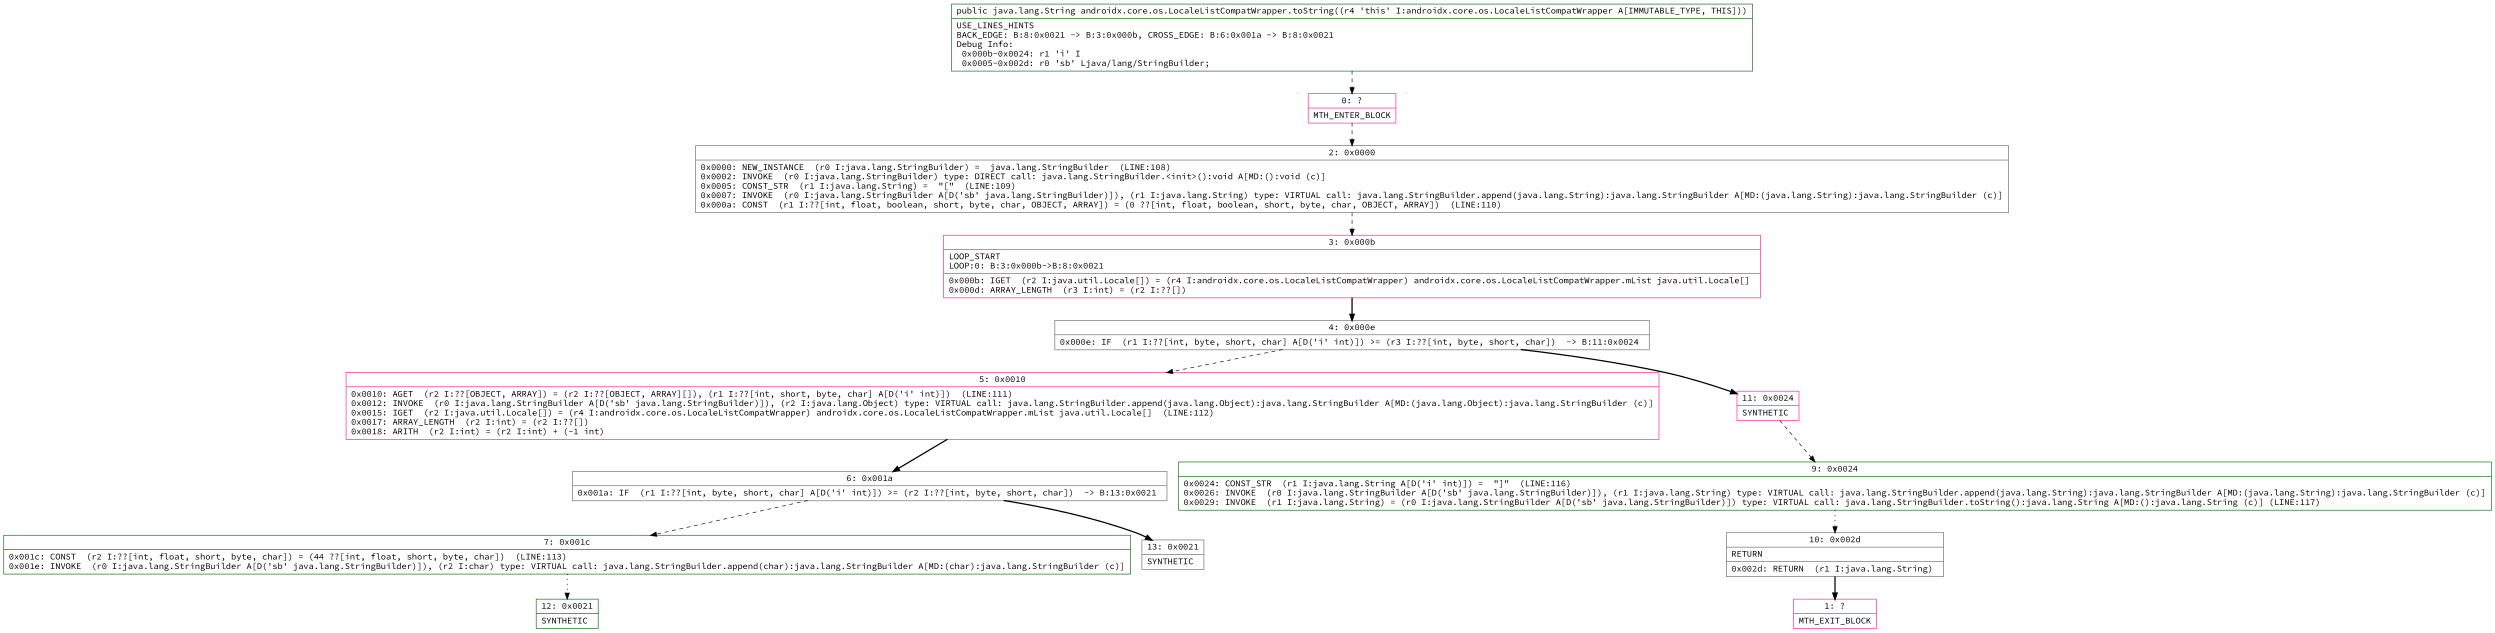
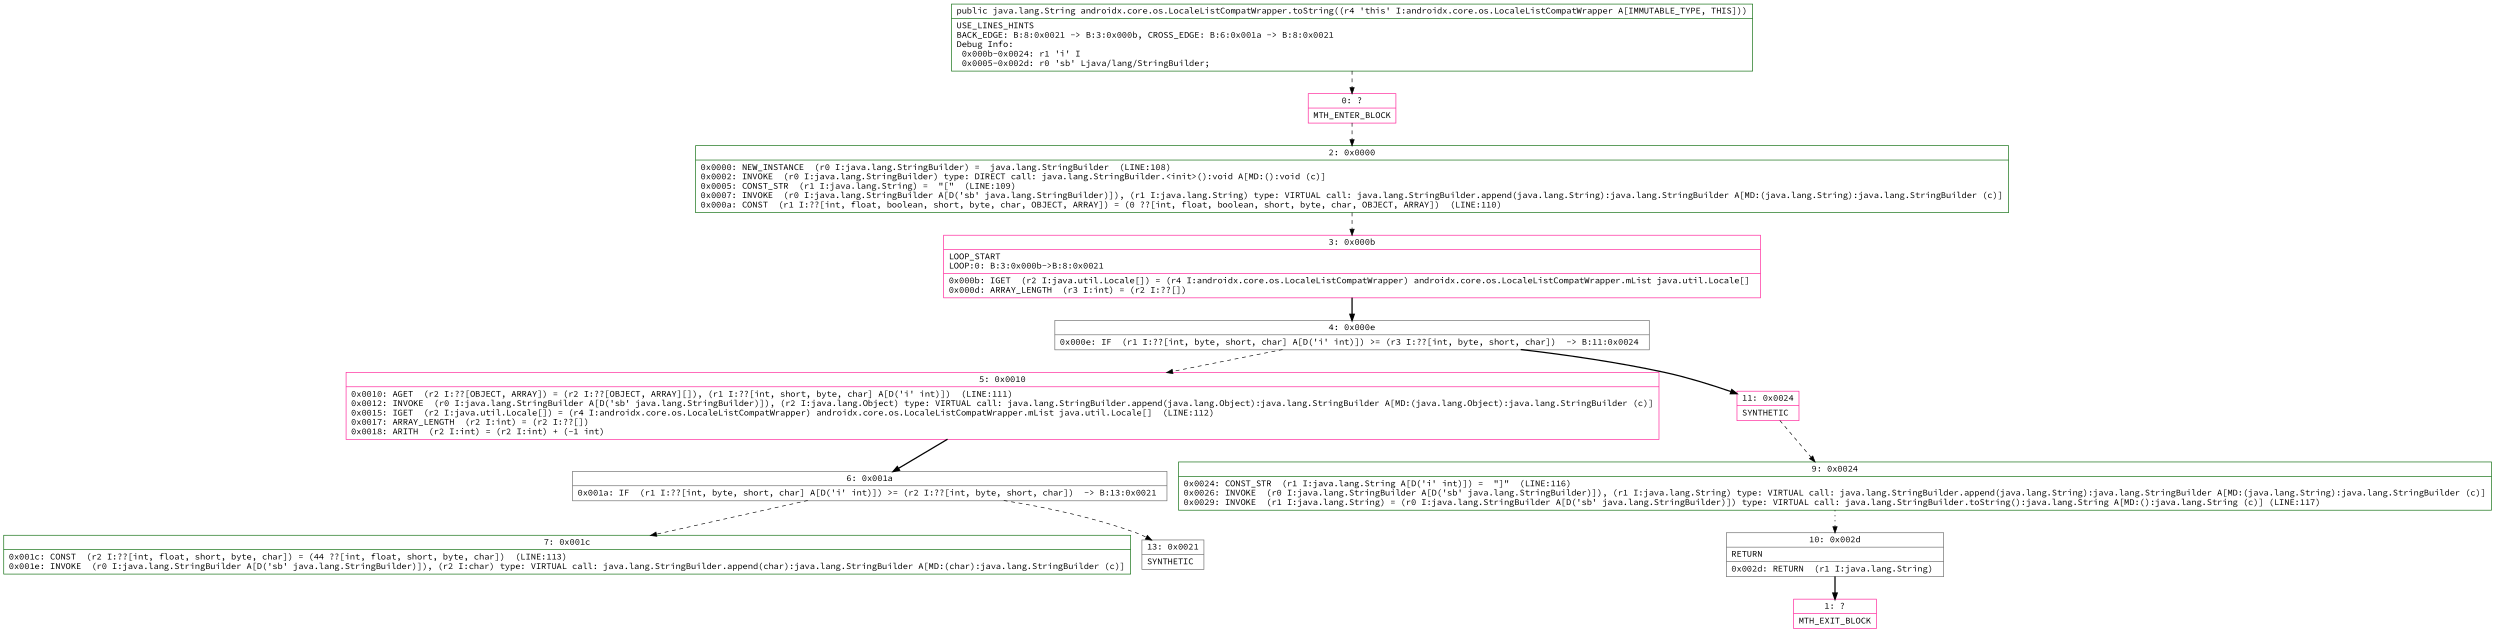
(1352, 179) -> (1352, 179)
(1076, 515) -> (1076, 515)
(567, 614) -> none
